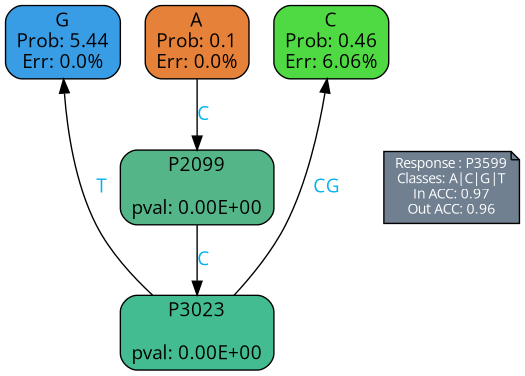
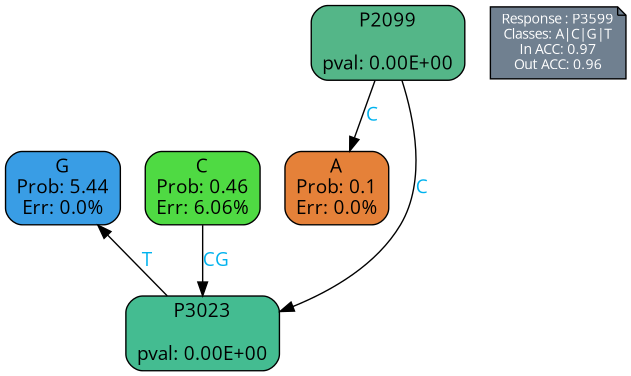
(197, 108) -> (365, 109)
(296, 202) -> (203, 254)
